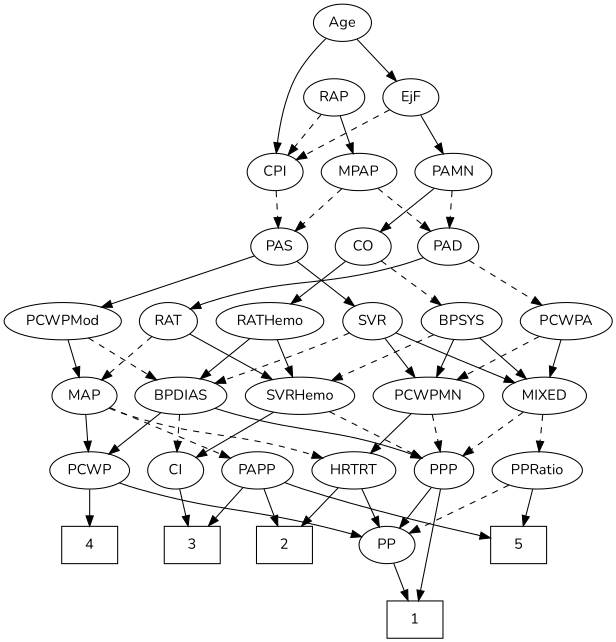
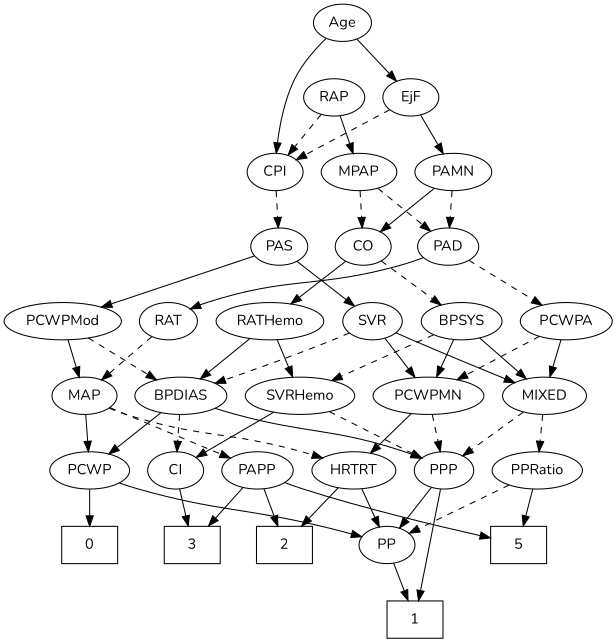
(322, 206) -> (361, 204)
(223, 352) -> none
(90, 545) -> (90, 545)
